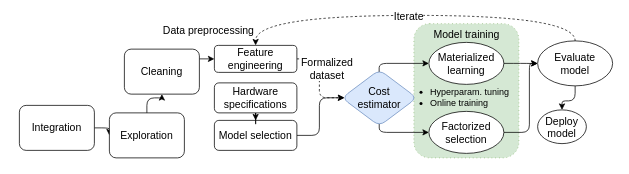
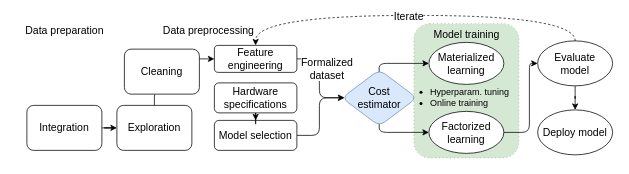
none -> (64, 30)
(513, 63) -> none
(319, 87) -> (319, 87)
(322, 99) -> (340, 98)
(562, 127) -> (575, 132)
(57, 128) -> (64, 128)
(466, 132) -> (466, 132)
(147, 135) -> (154, 128)
